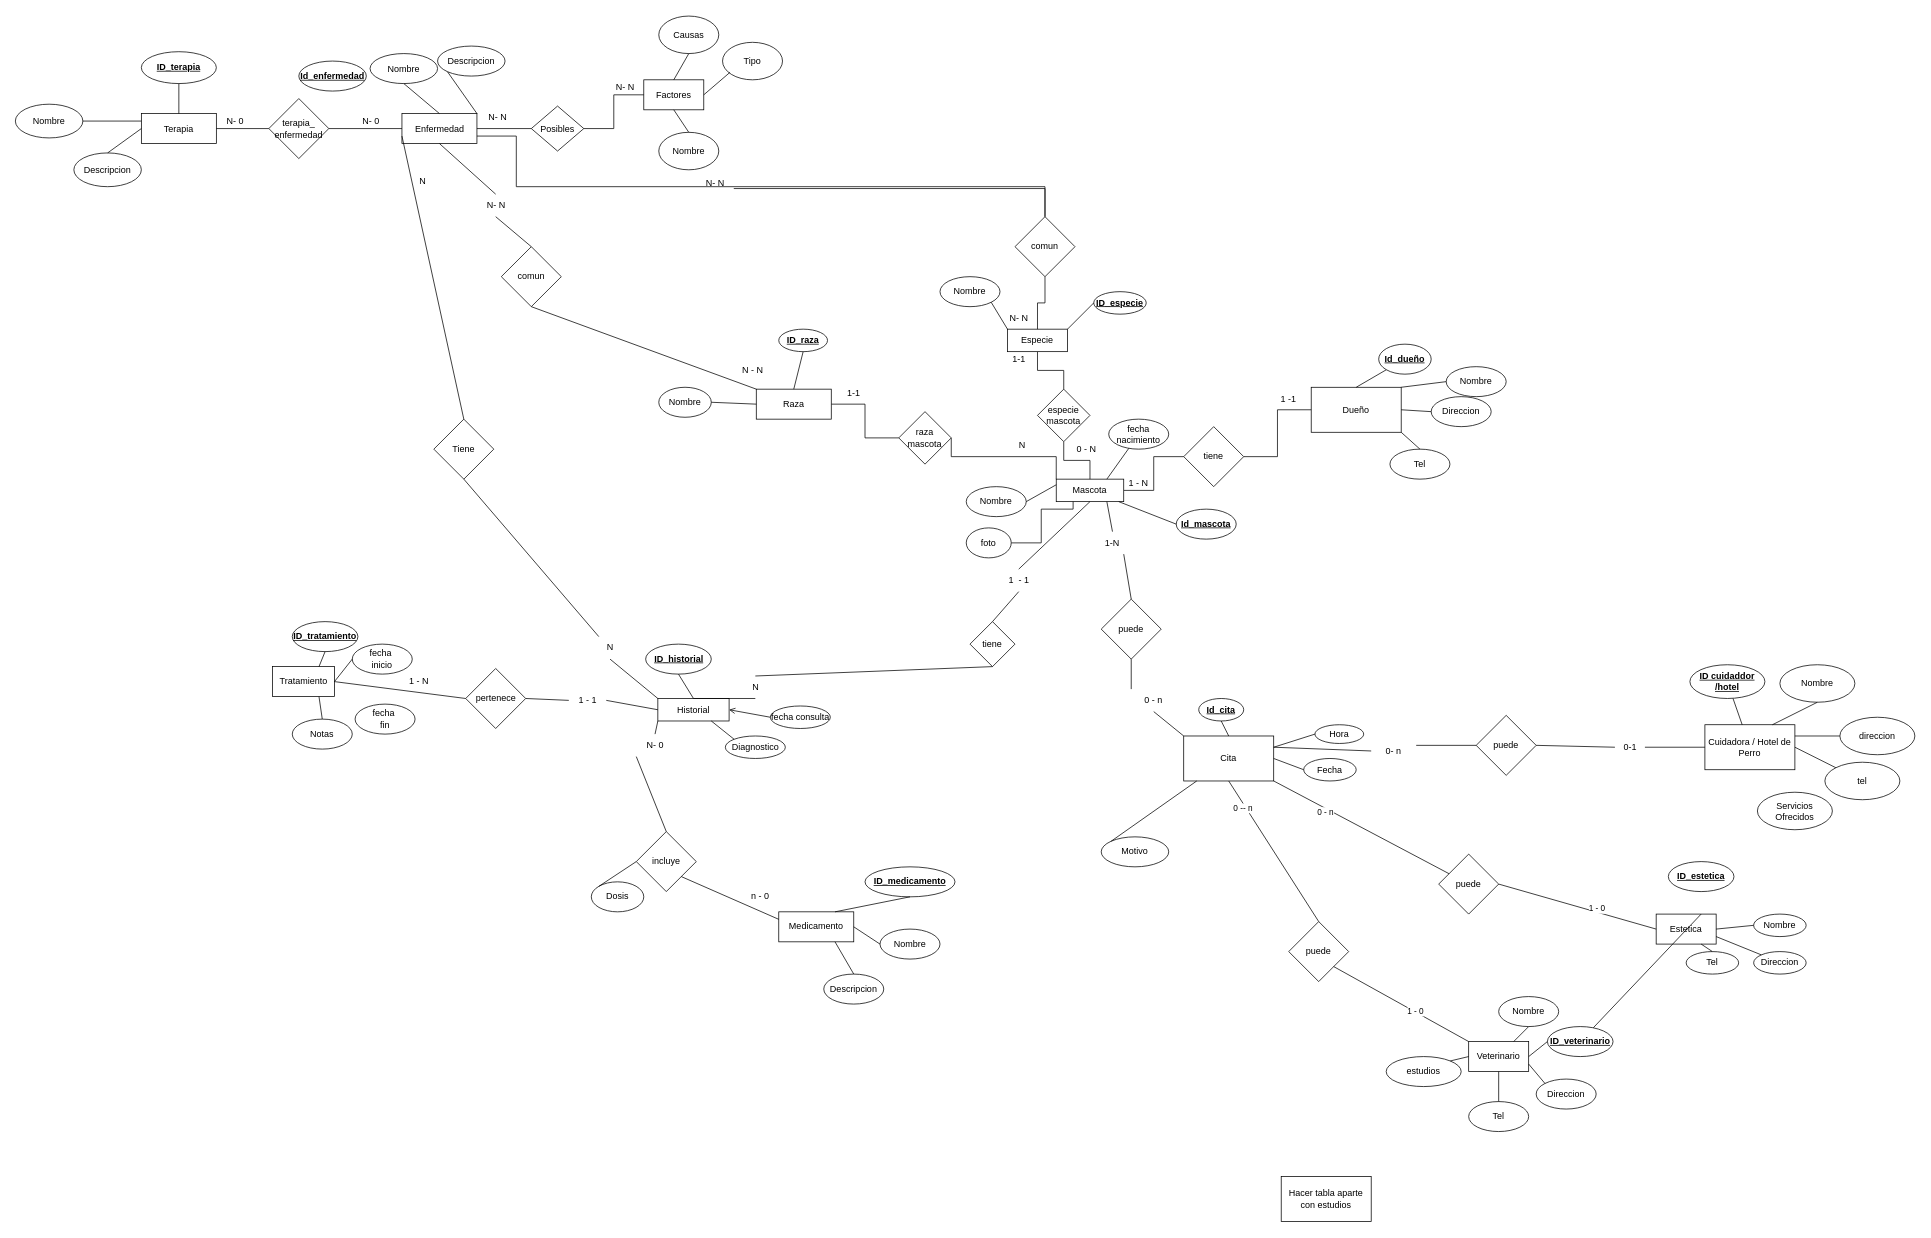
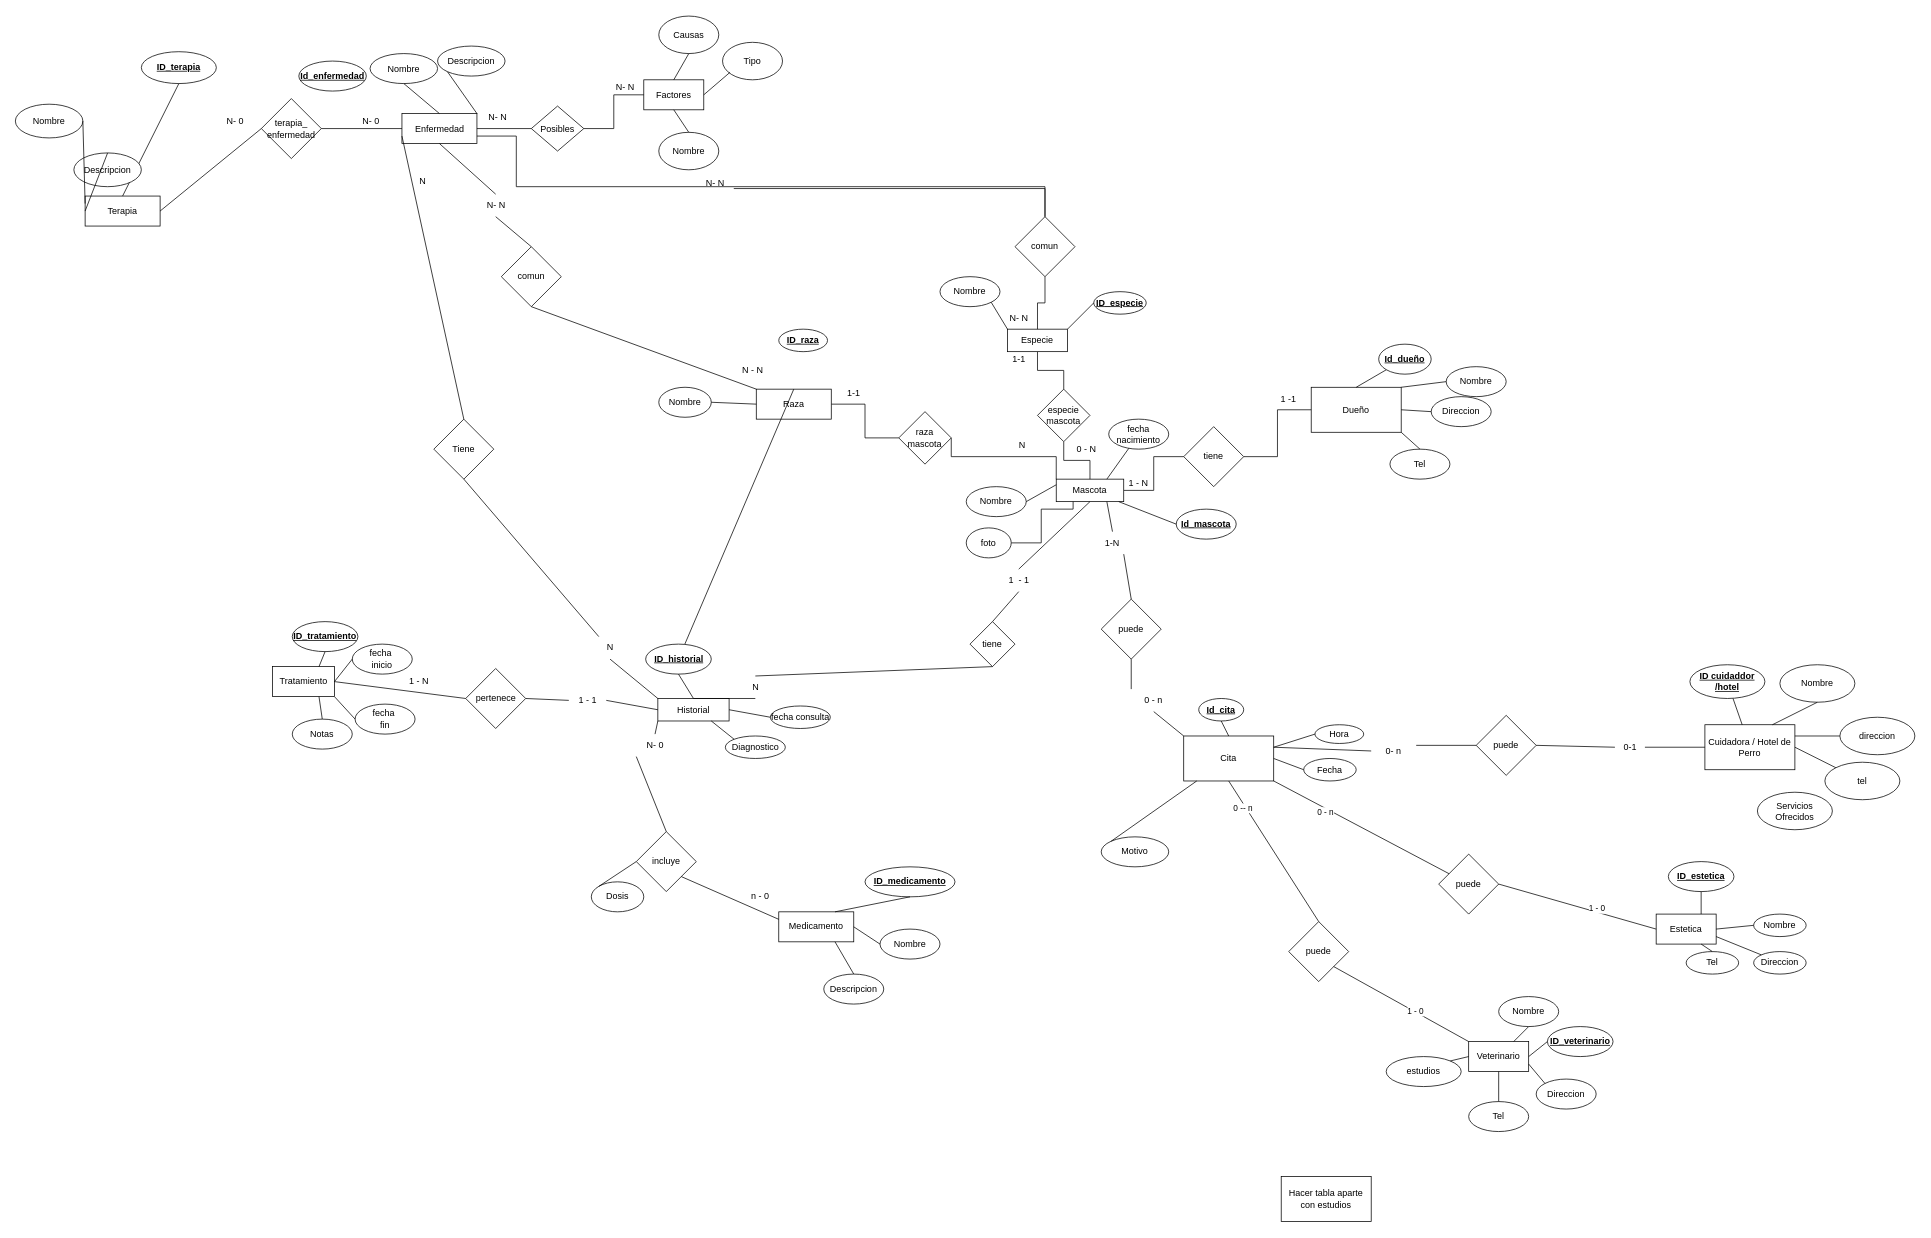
(179, 128) -> (123, 211)
(299, 128) -> (291, 128)
(799, 370) -> (740, 516)
none -> (345, 708)
(734, 710) -> (733, 710)
(1647, 971) -> (1701, 903)
